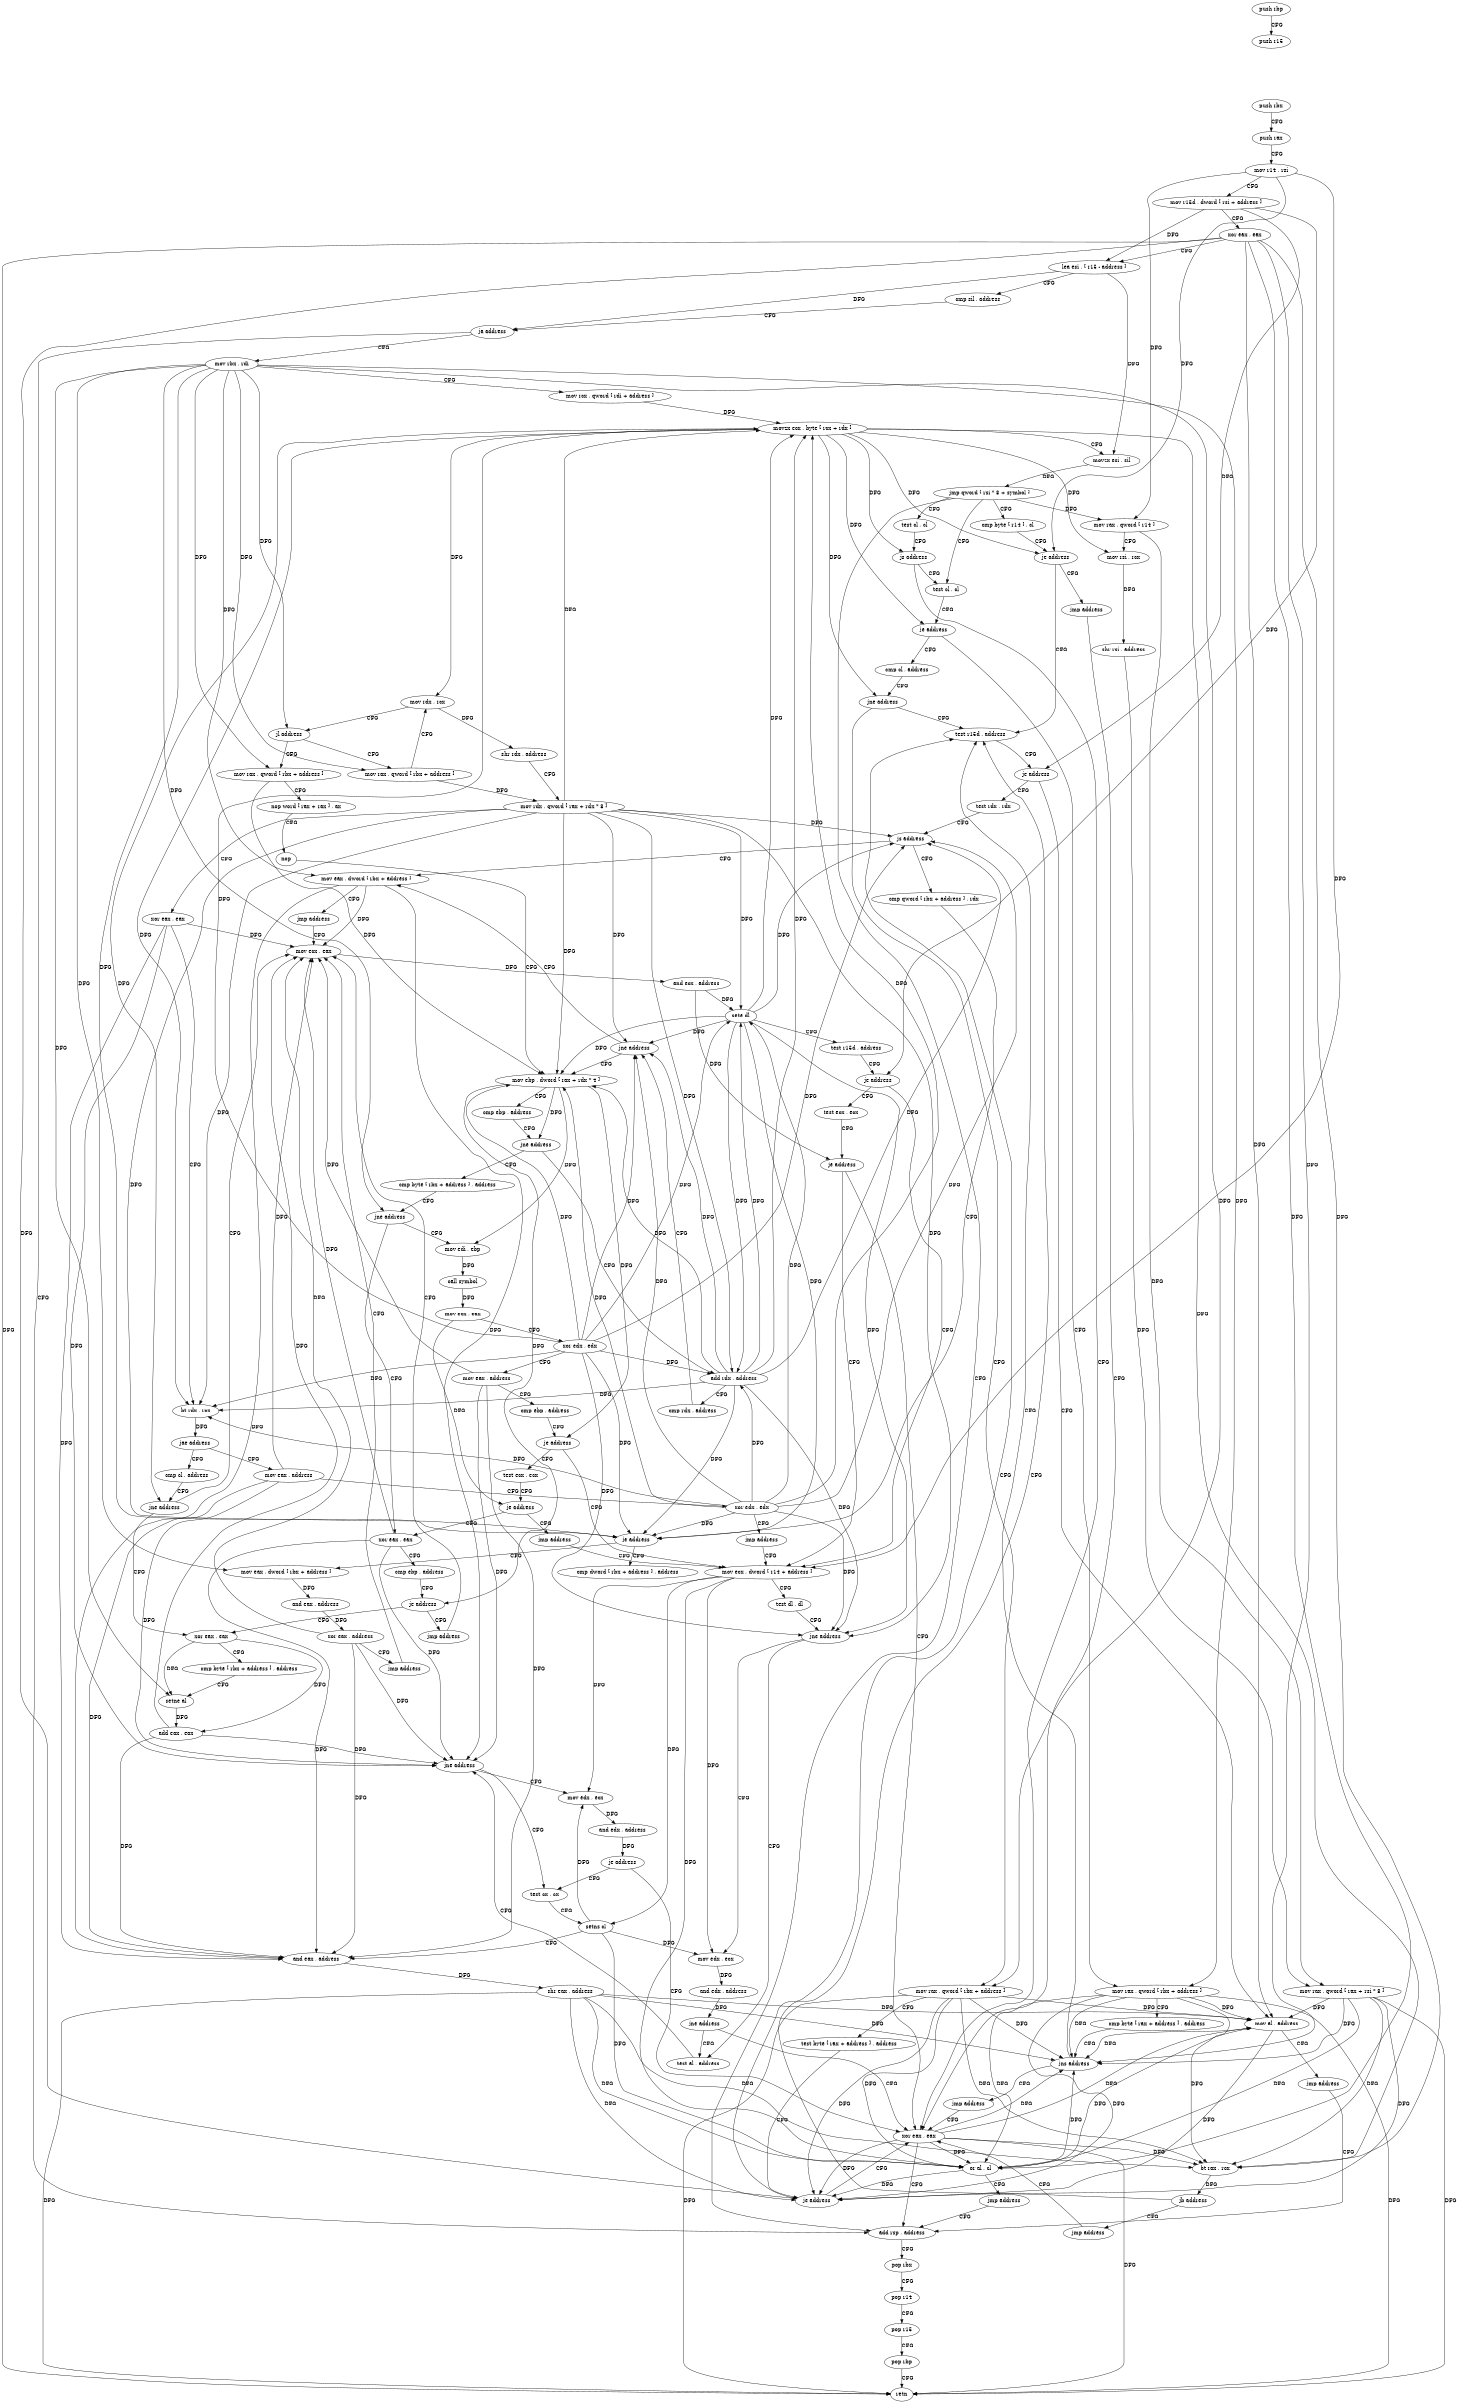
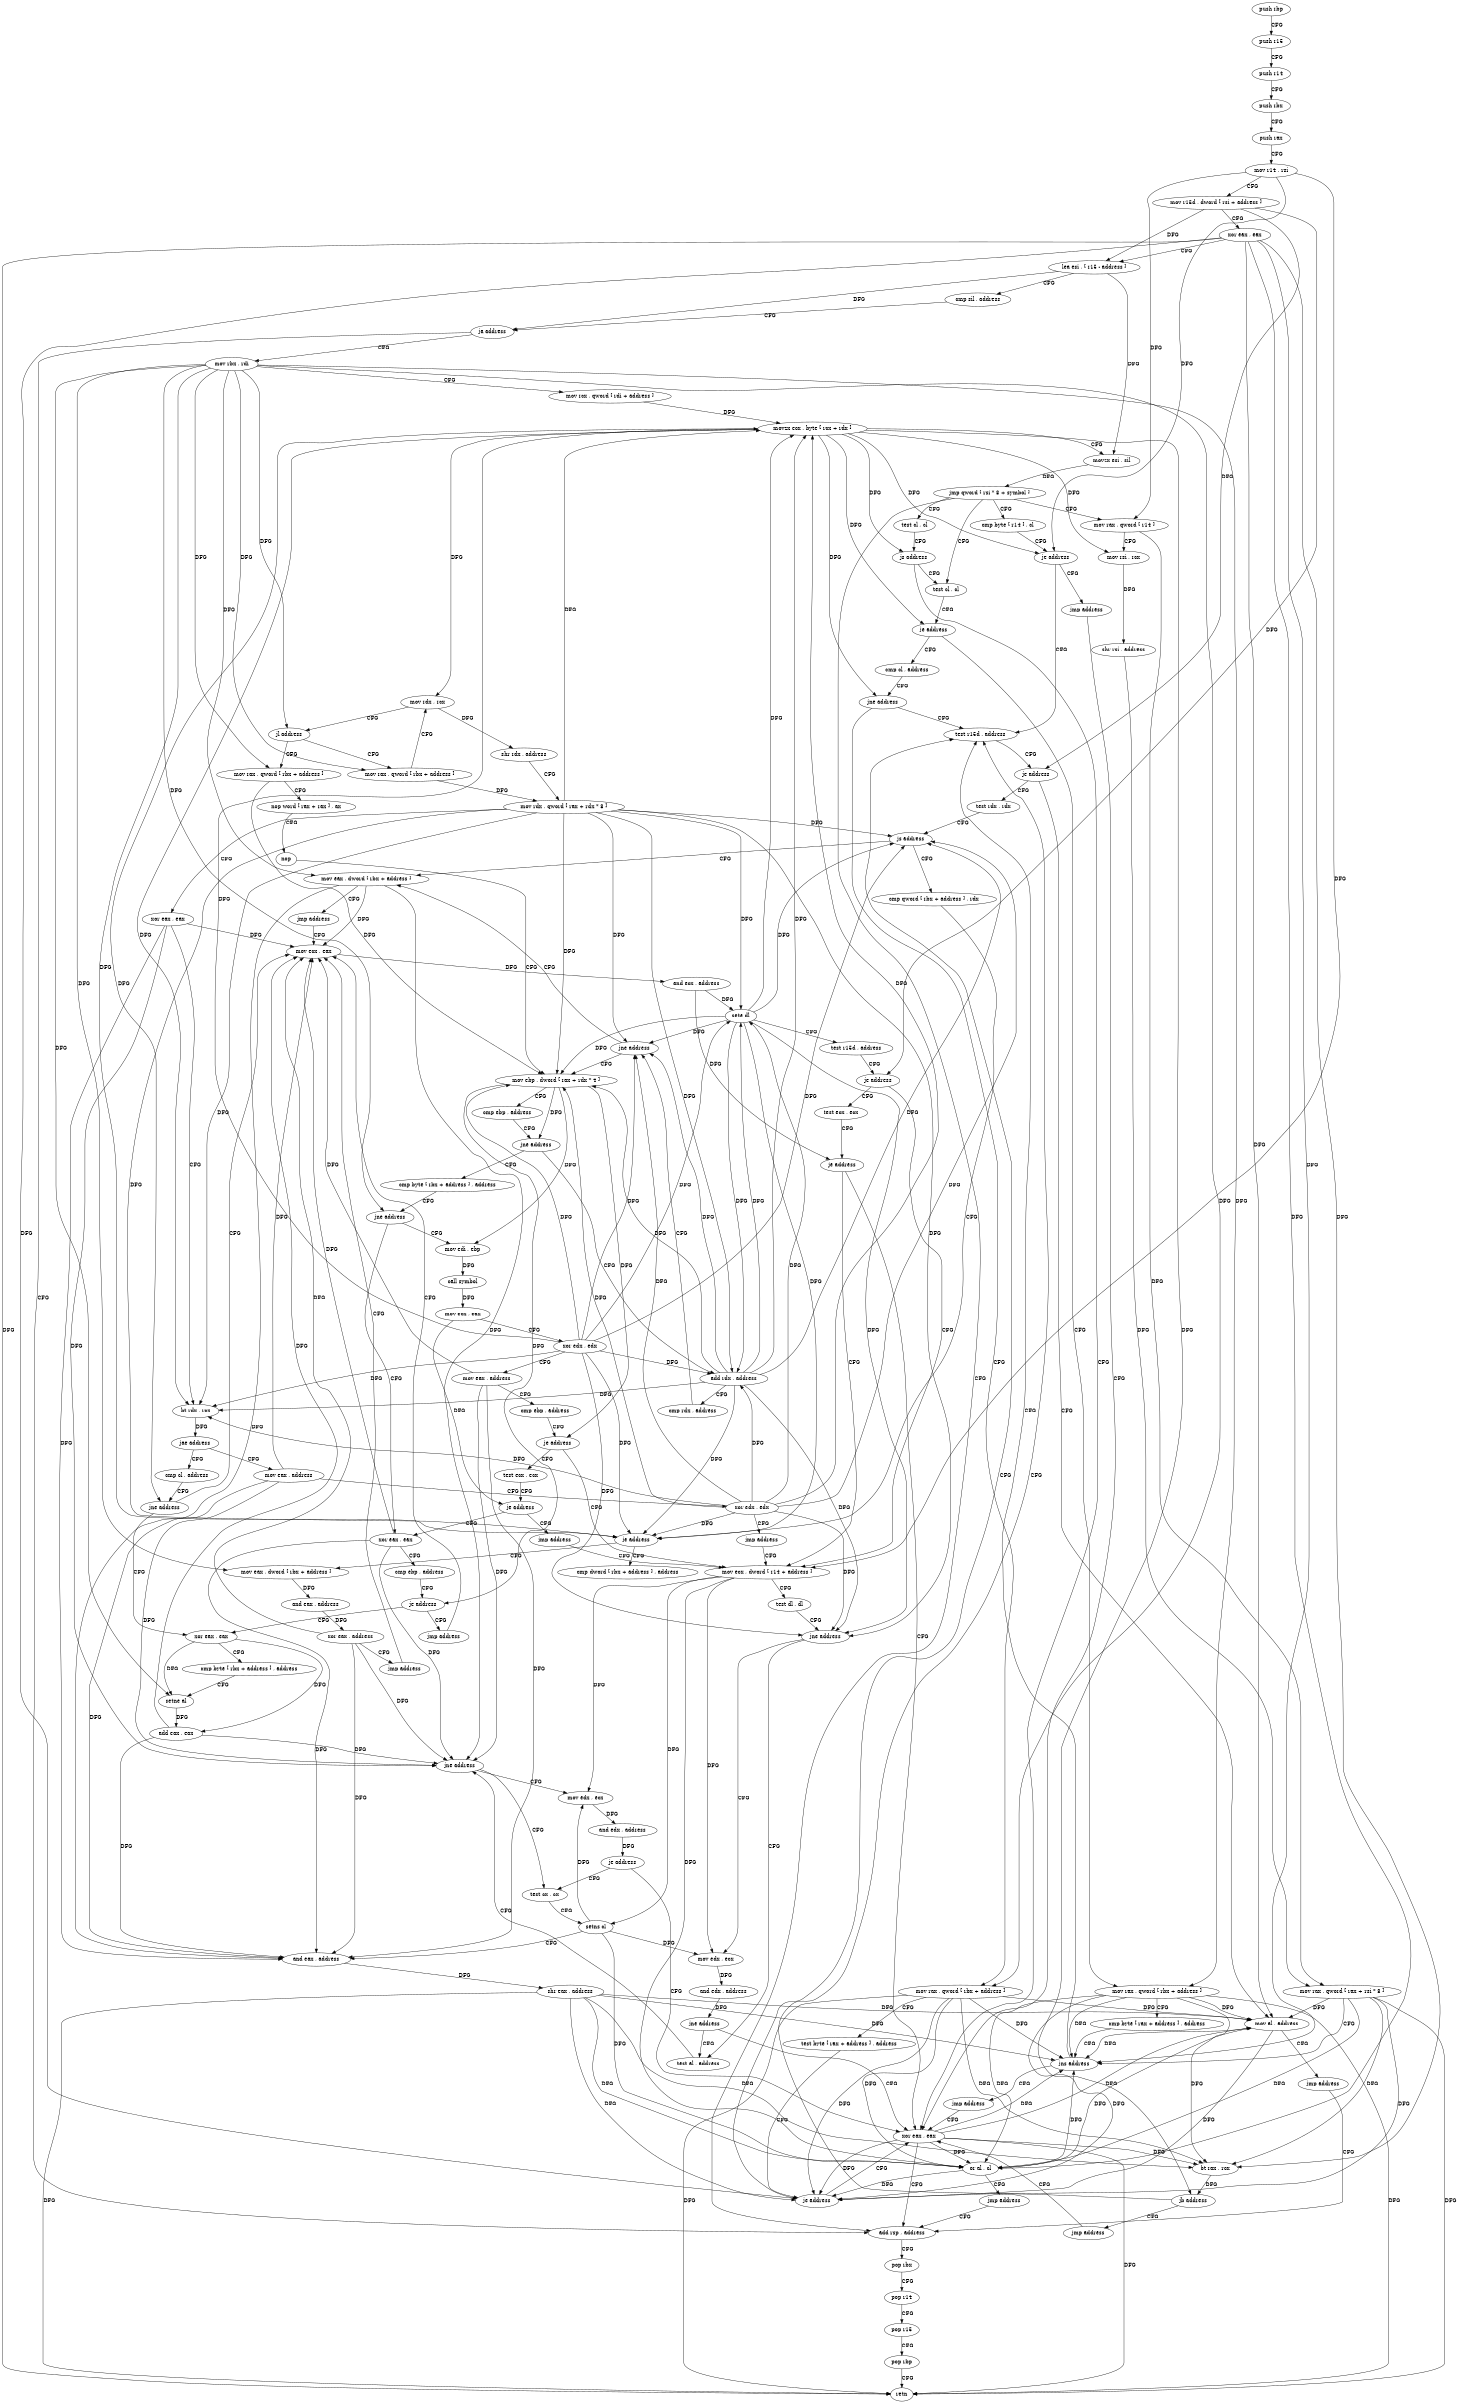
none -> (1271, 74)
(1071, 509) -> (1071, 509)
(1198, 1235) -> (1178, 1218)
(1349, 2024) -> (1349, 2024)
